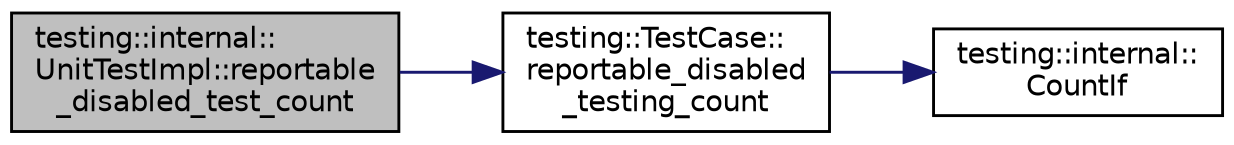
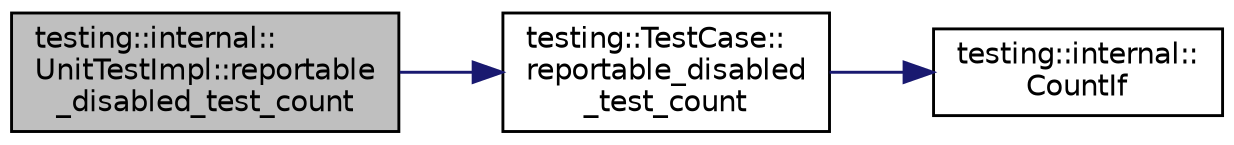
(666, 72) -> (666, 72)
